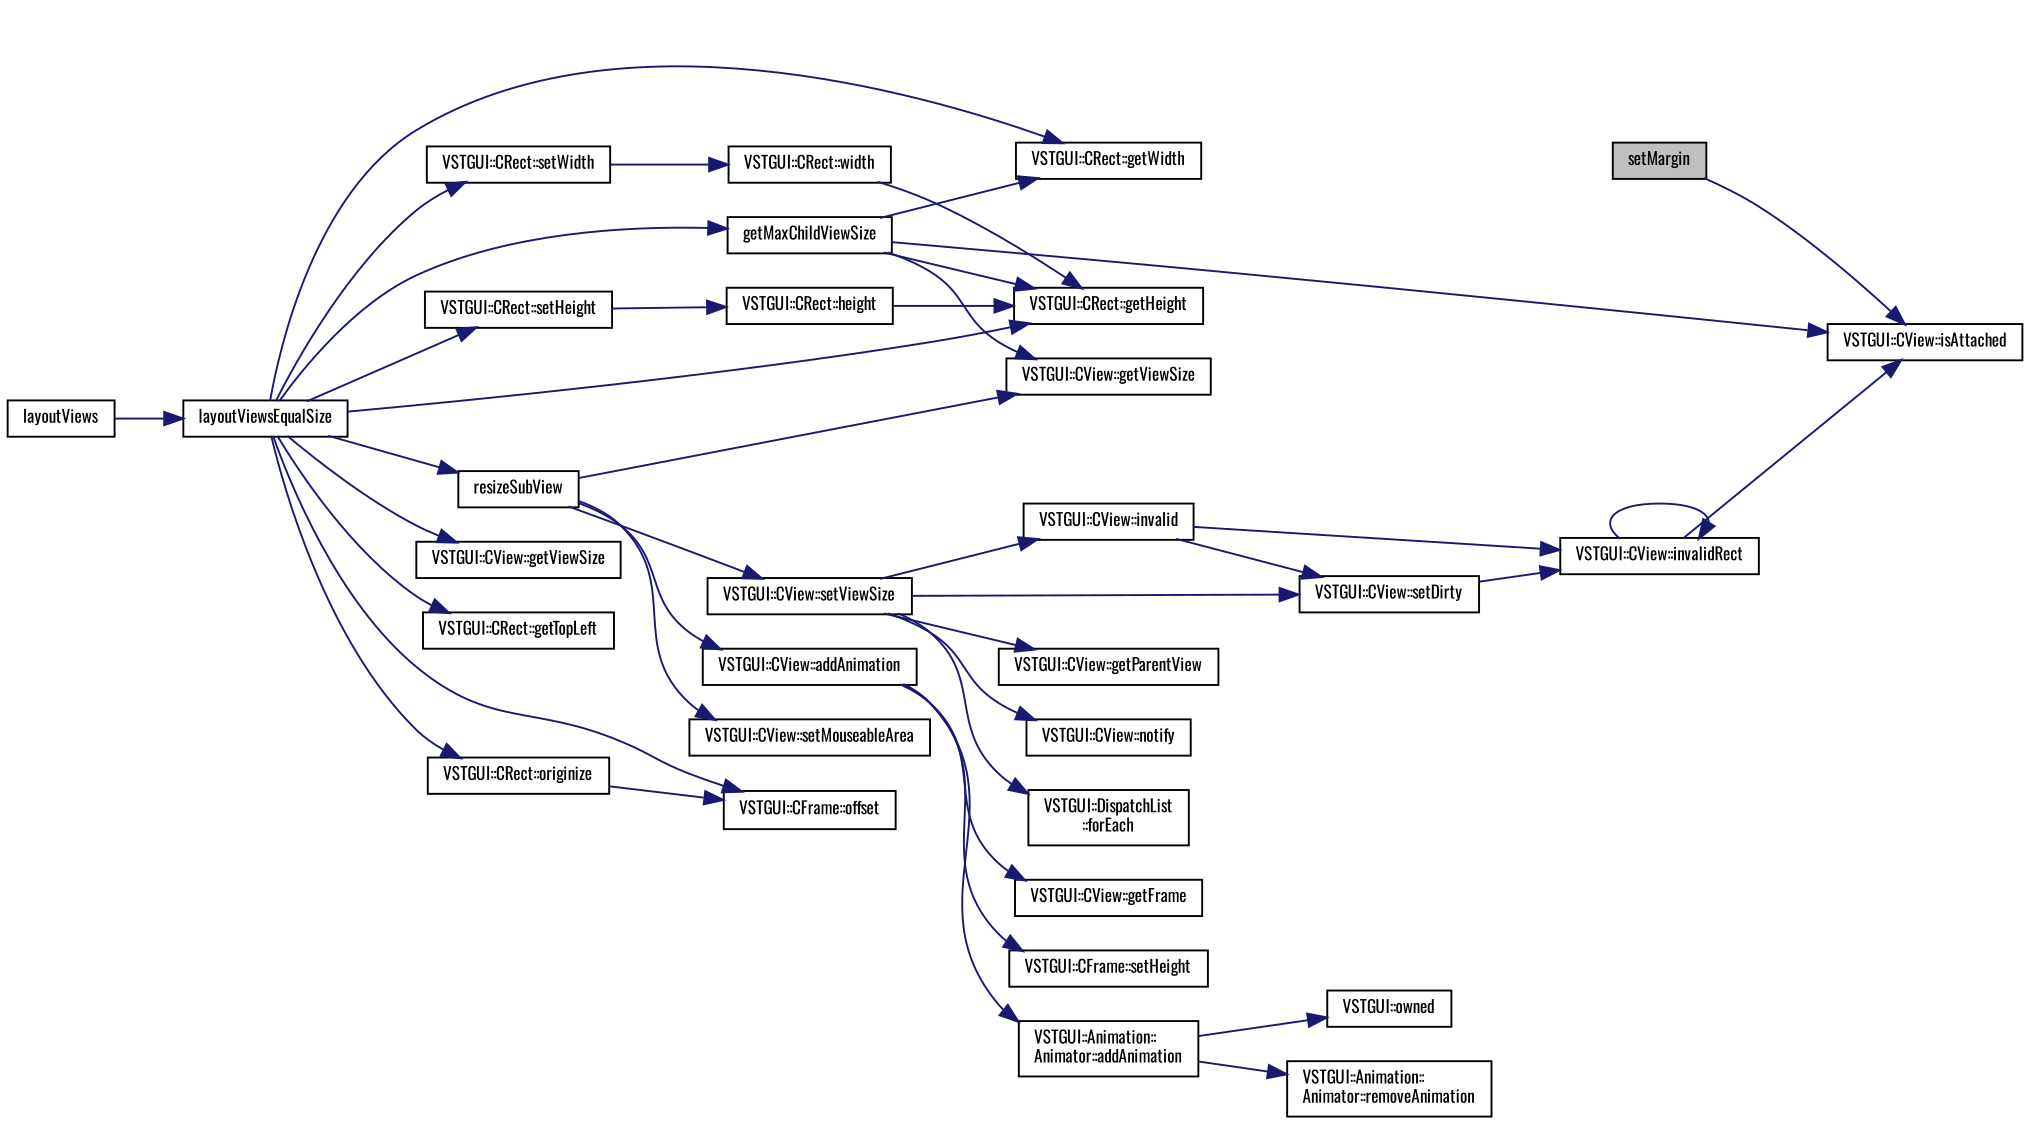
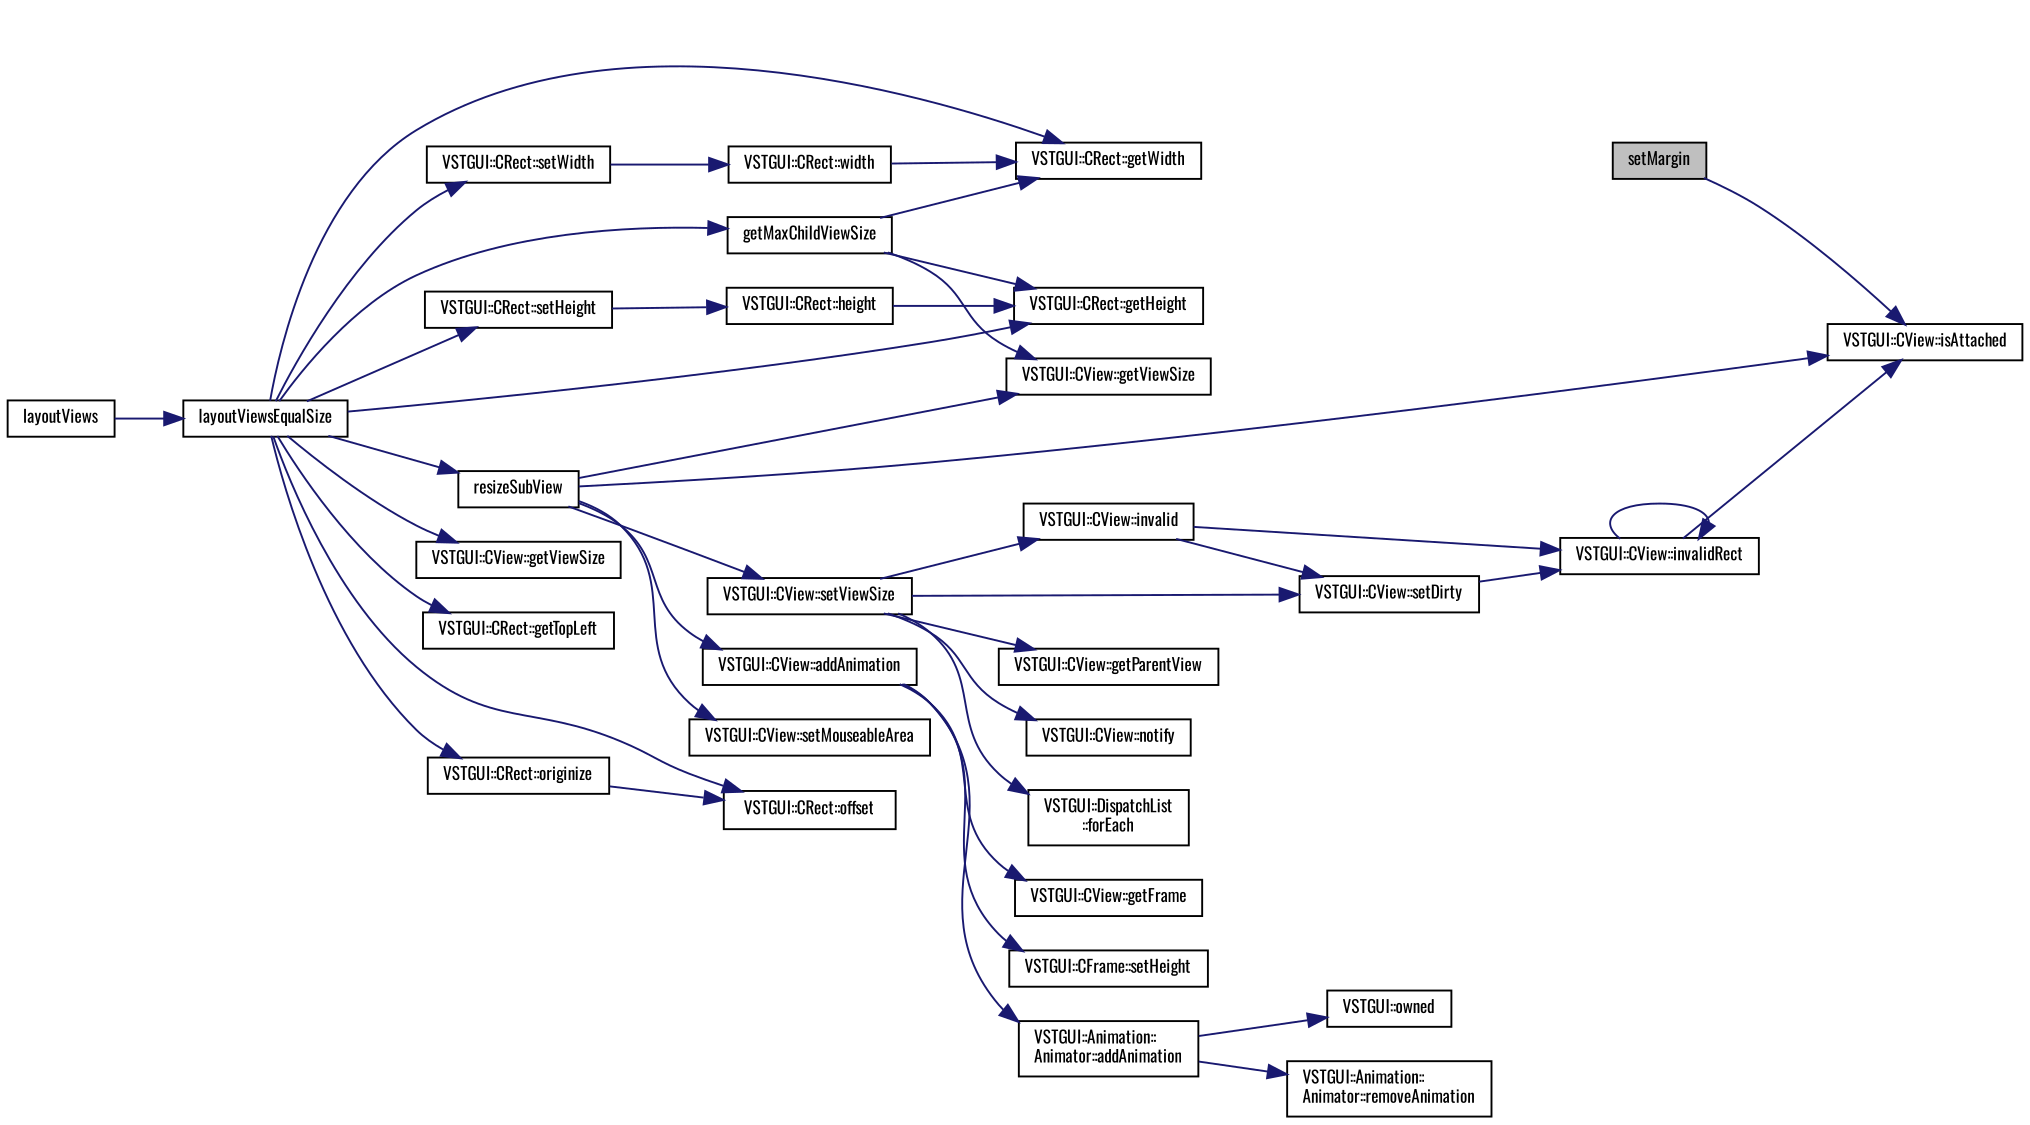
(975, 223) -> (944, 163)
(1350, 284) -> (1195, 435)
(810, 810) -> (810, 810)
